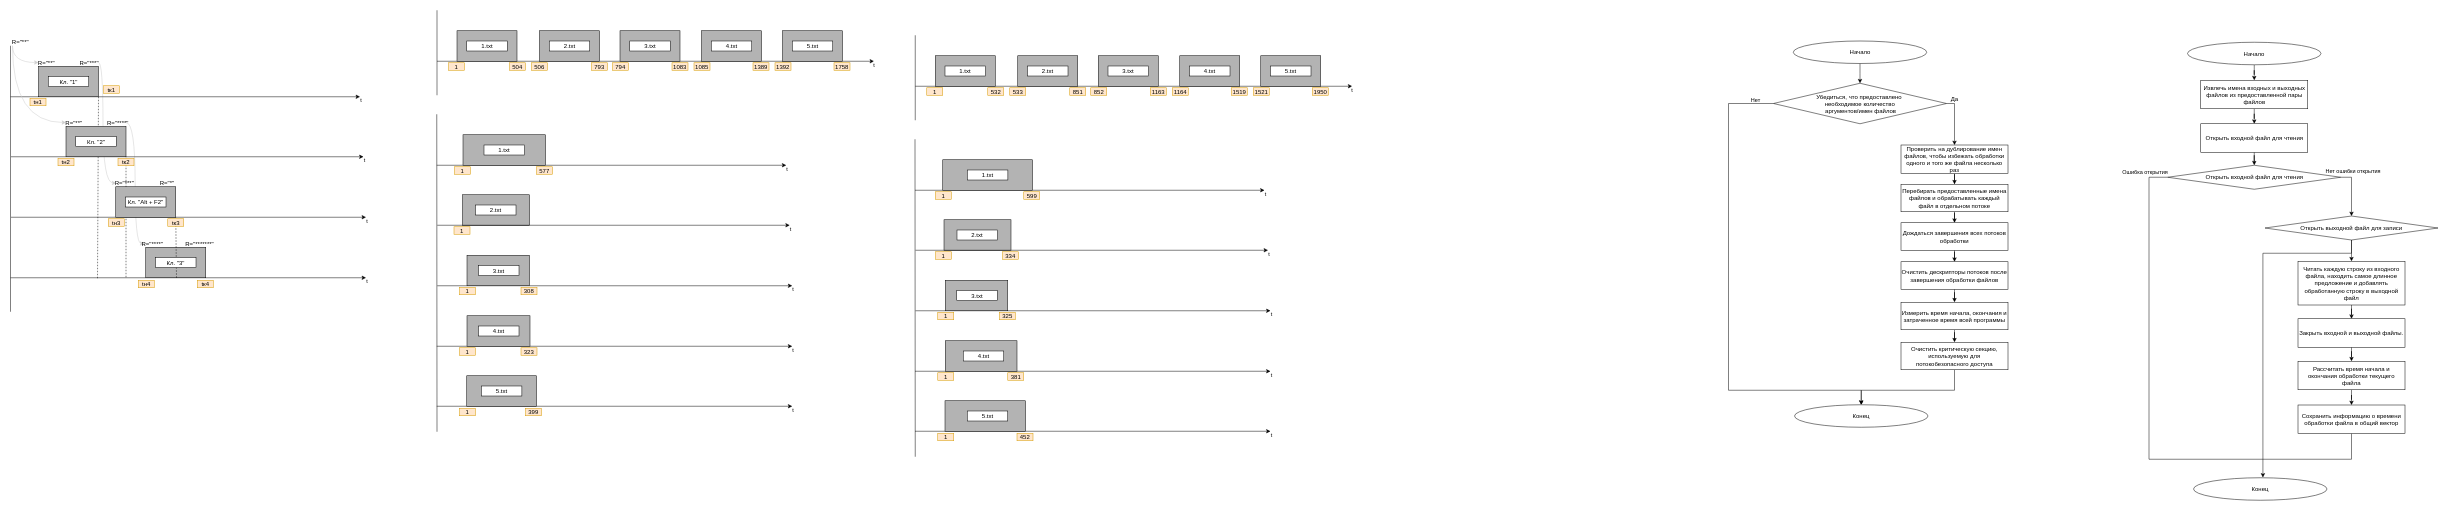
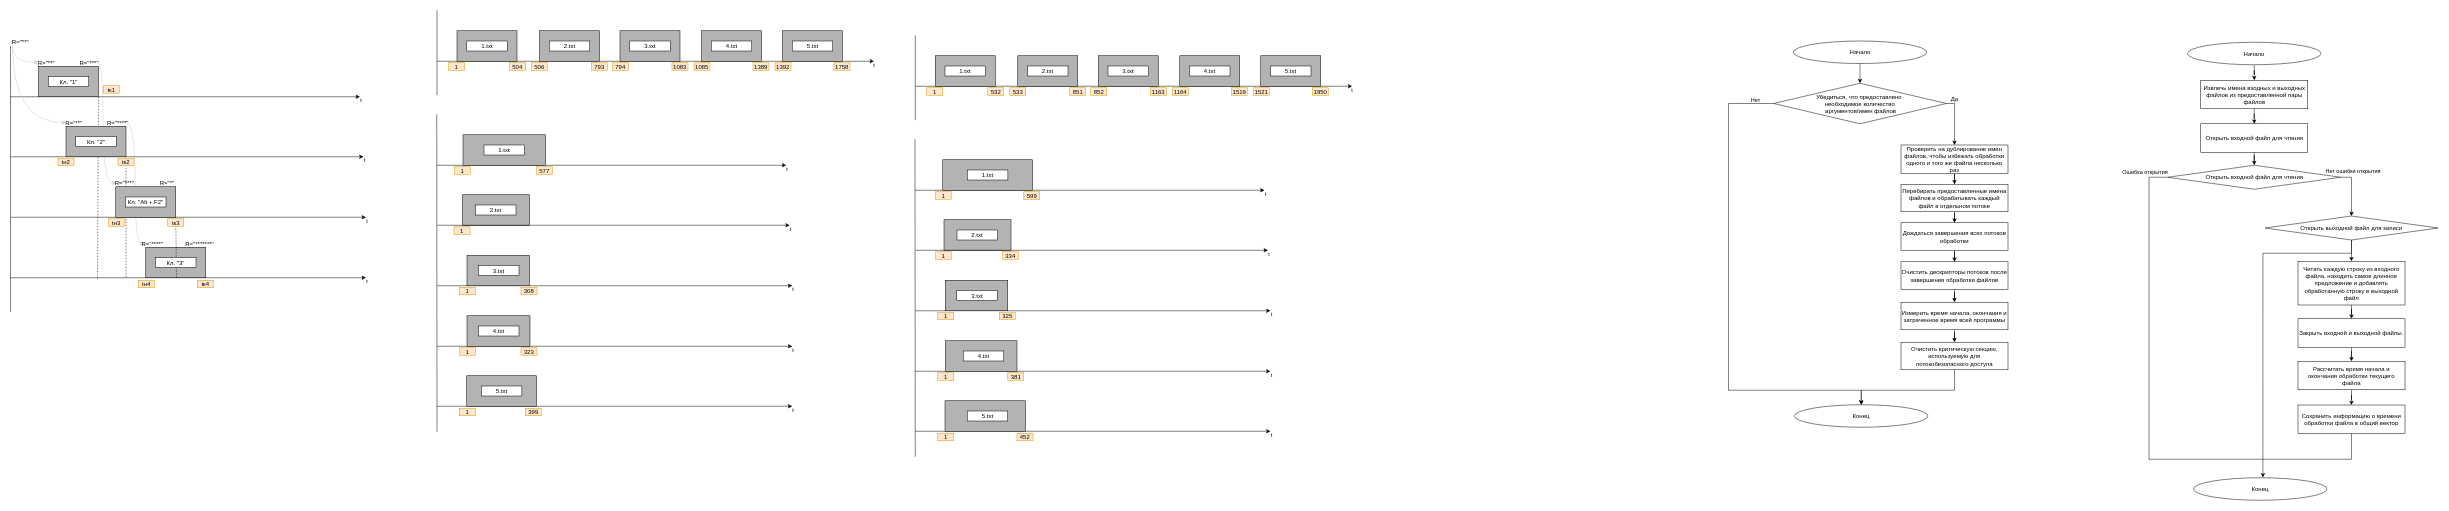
(38, 102) -> none
